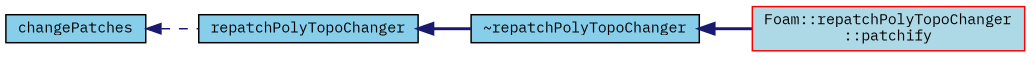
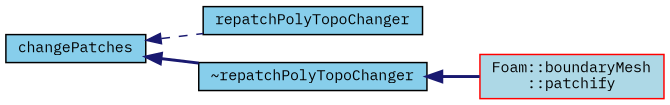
(452, 29) -> (180, 61)
(888, 29) -> (572, 77)
